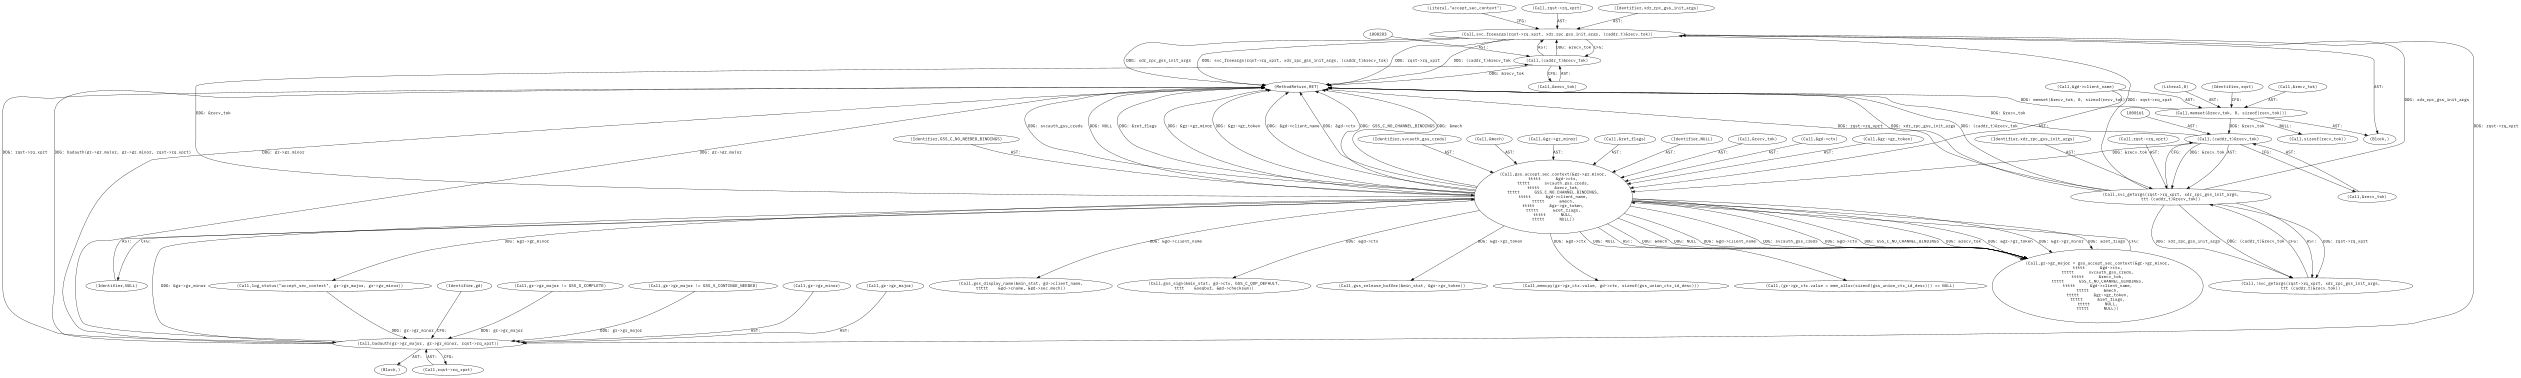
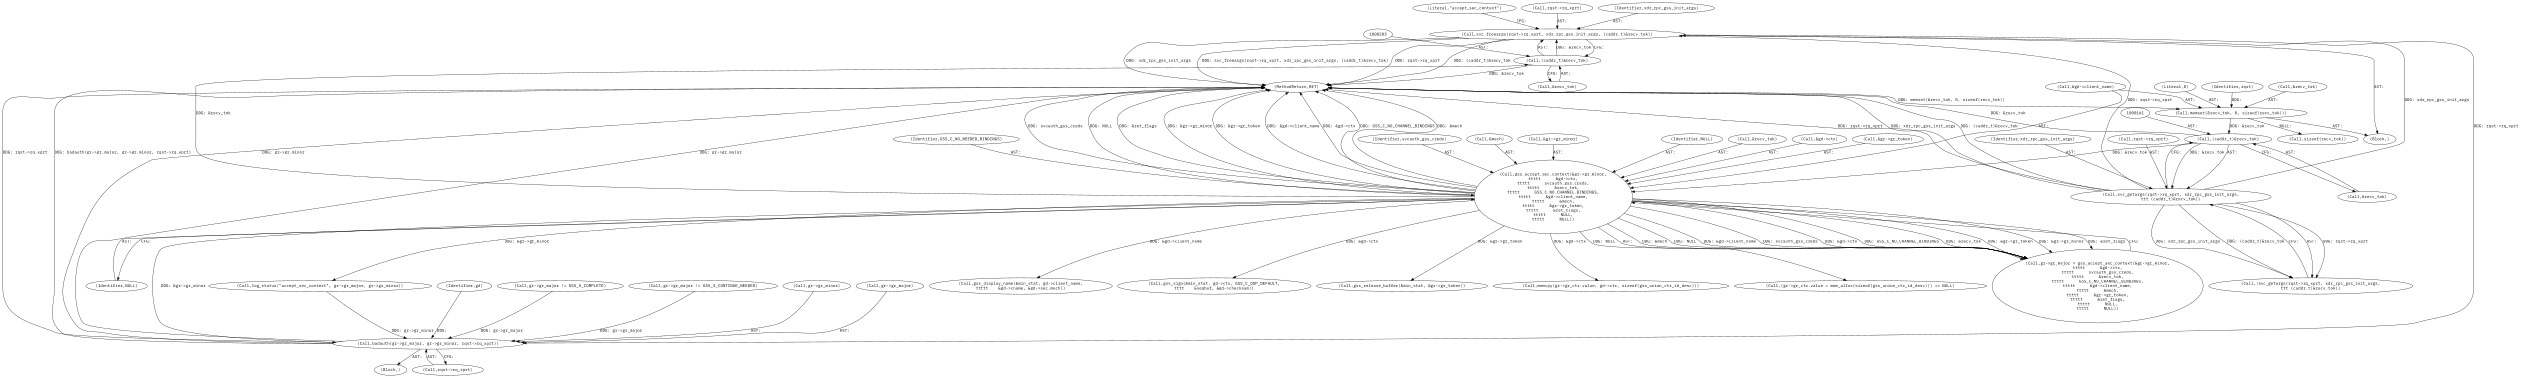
(1883, 95) -> (1922, 104)
(2238, 100) -> (2238, 100)
(1625, 139) -> none
(443, 331) -> (443, 331)
